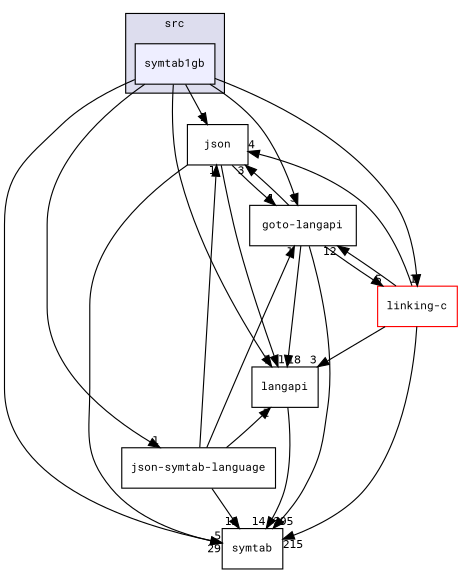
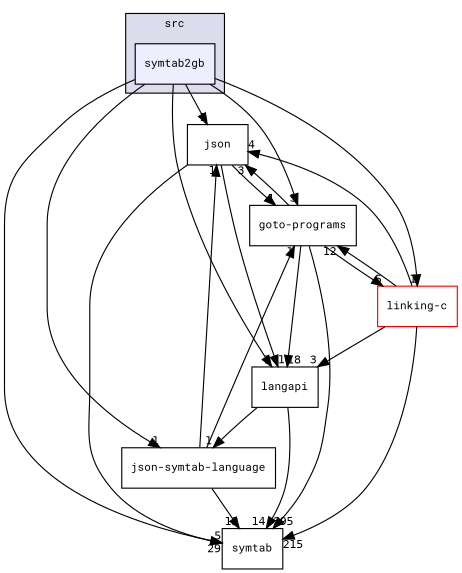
(175, 64) -> (175, 64)
(303, 226) -> (303, 226)
(244, 432) -> (239, 423)
